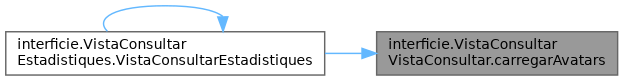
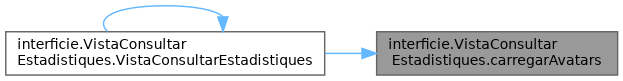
(497, 53) -> (497, 53)
